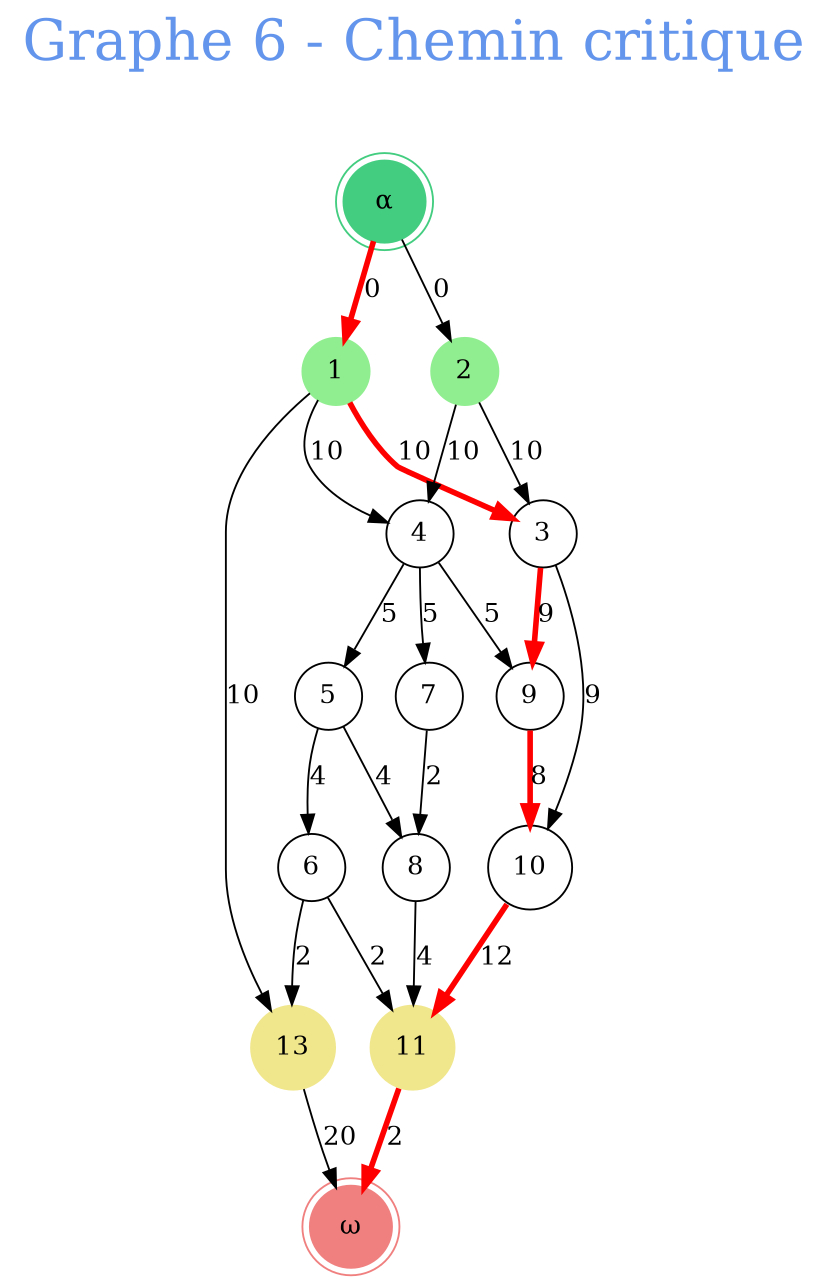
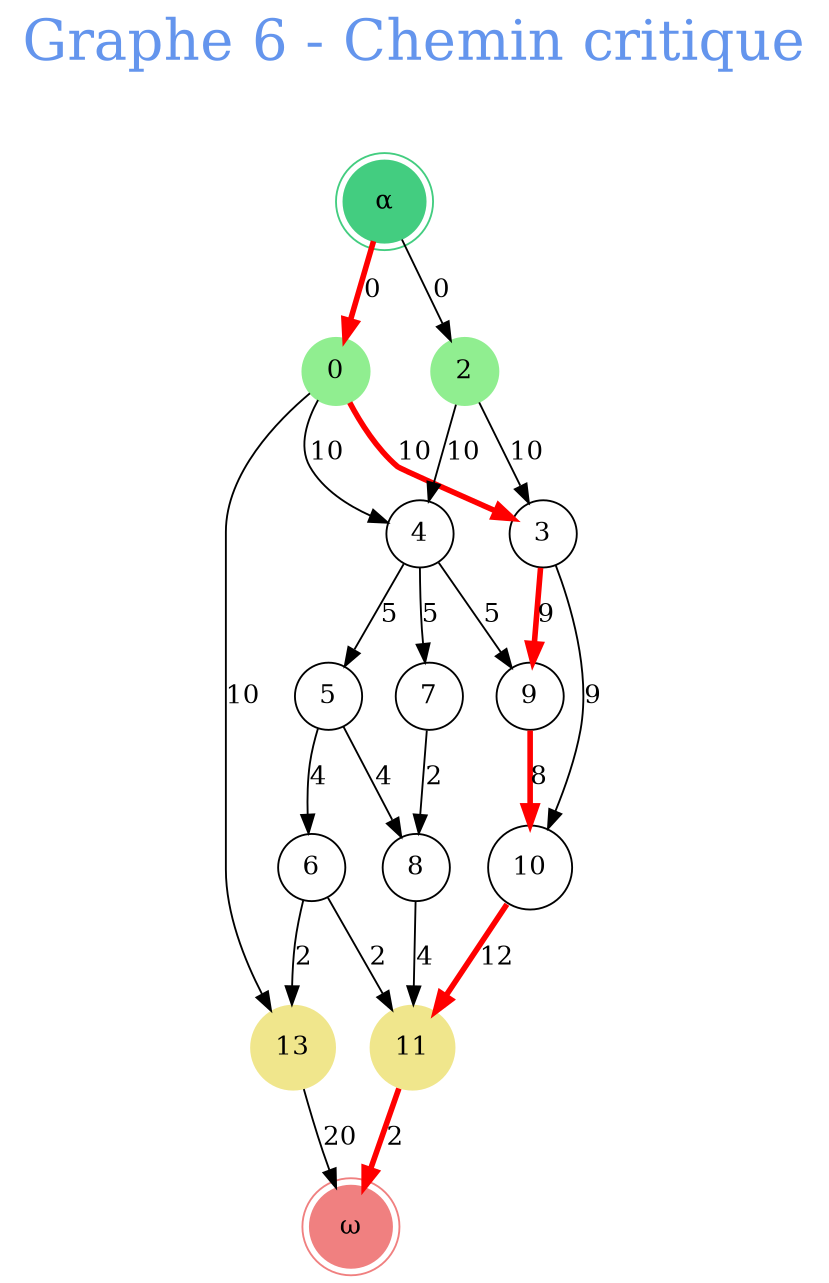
(336, 371) -> (336, 371)
